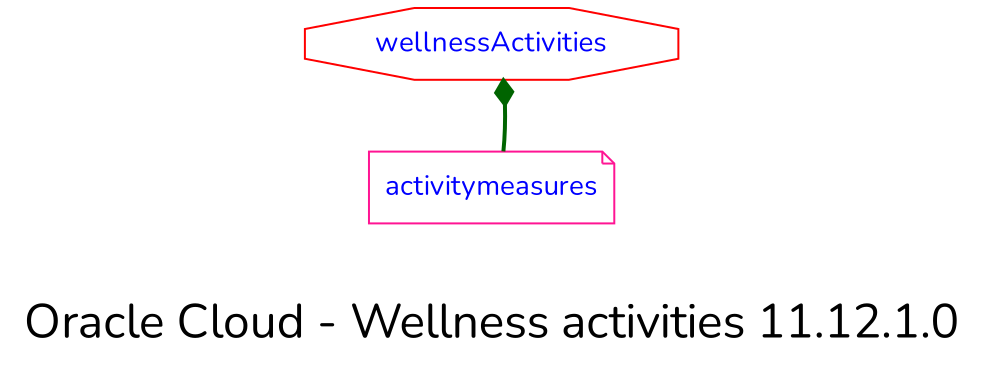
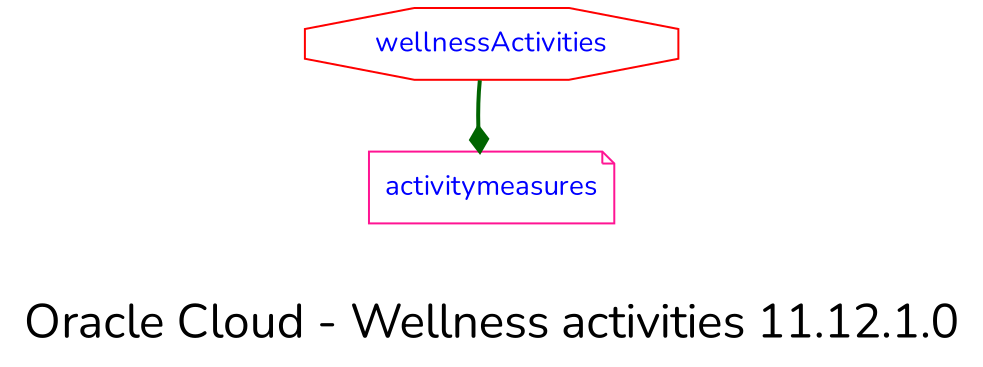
(505, 128) -> (478, 104)
